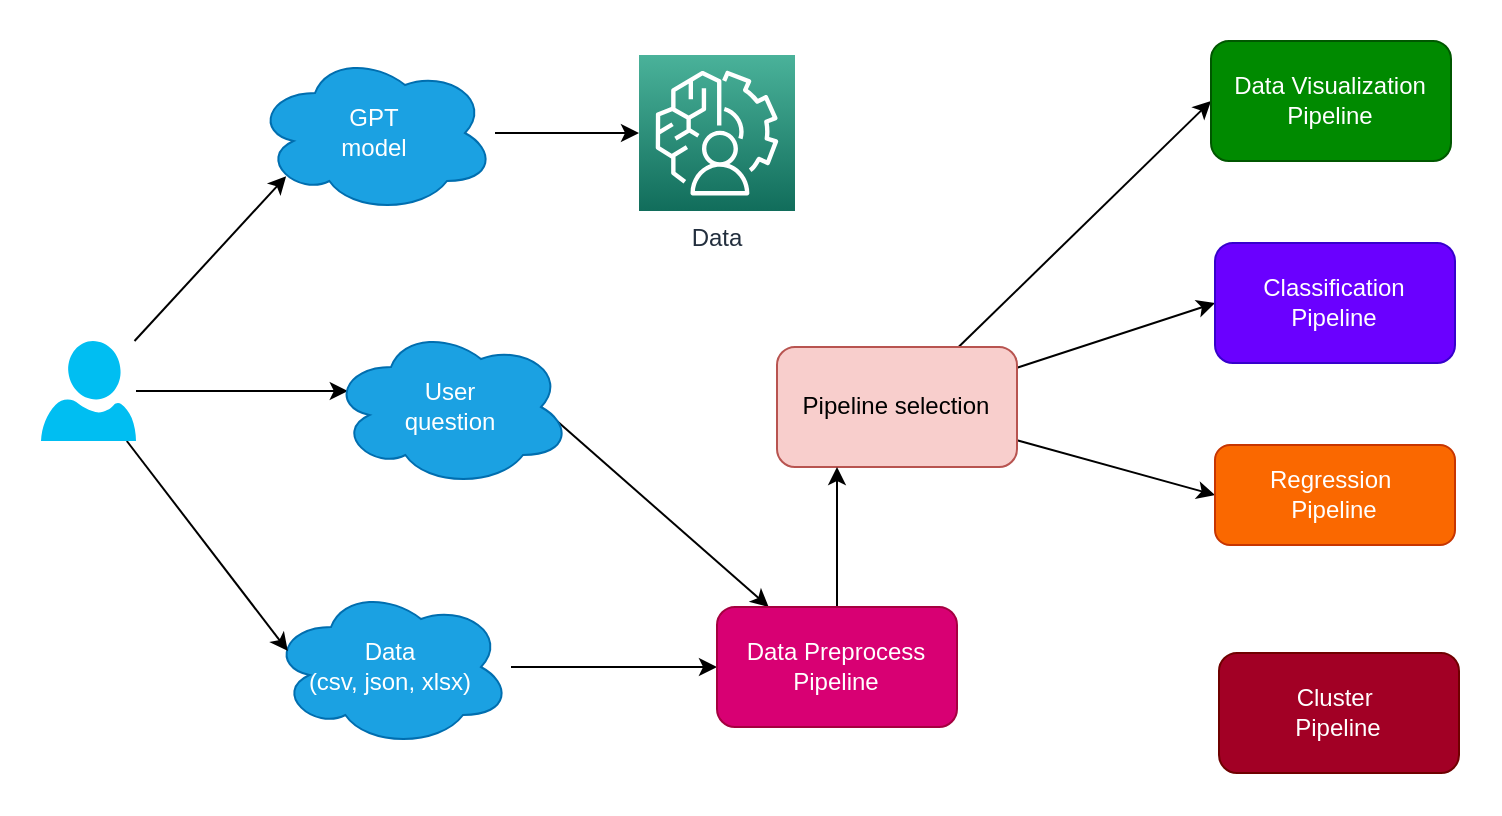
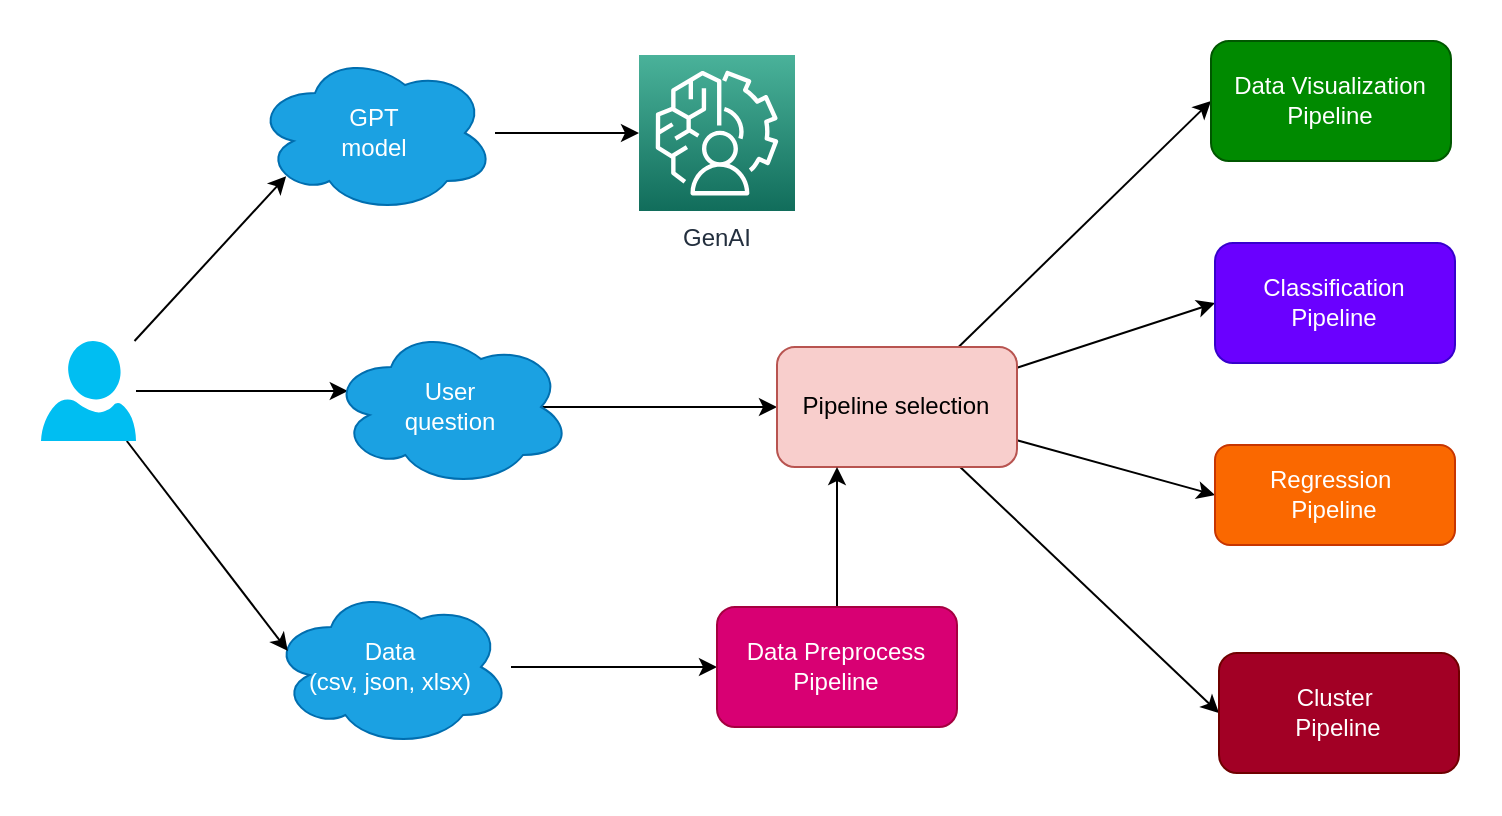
(718, 239) -> (718, 239)
(658, 509) -> (652, 407)
none -> (1085, 586)
